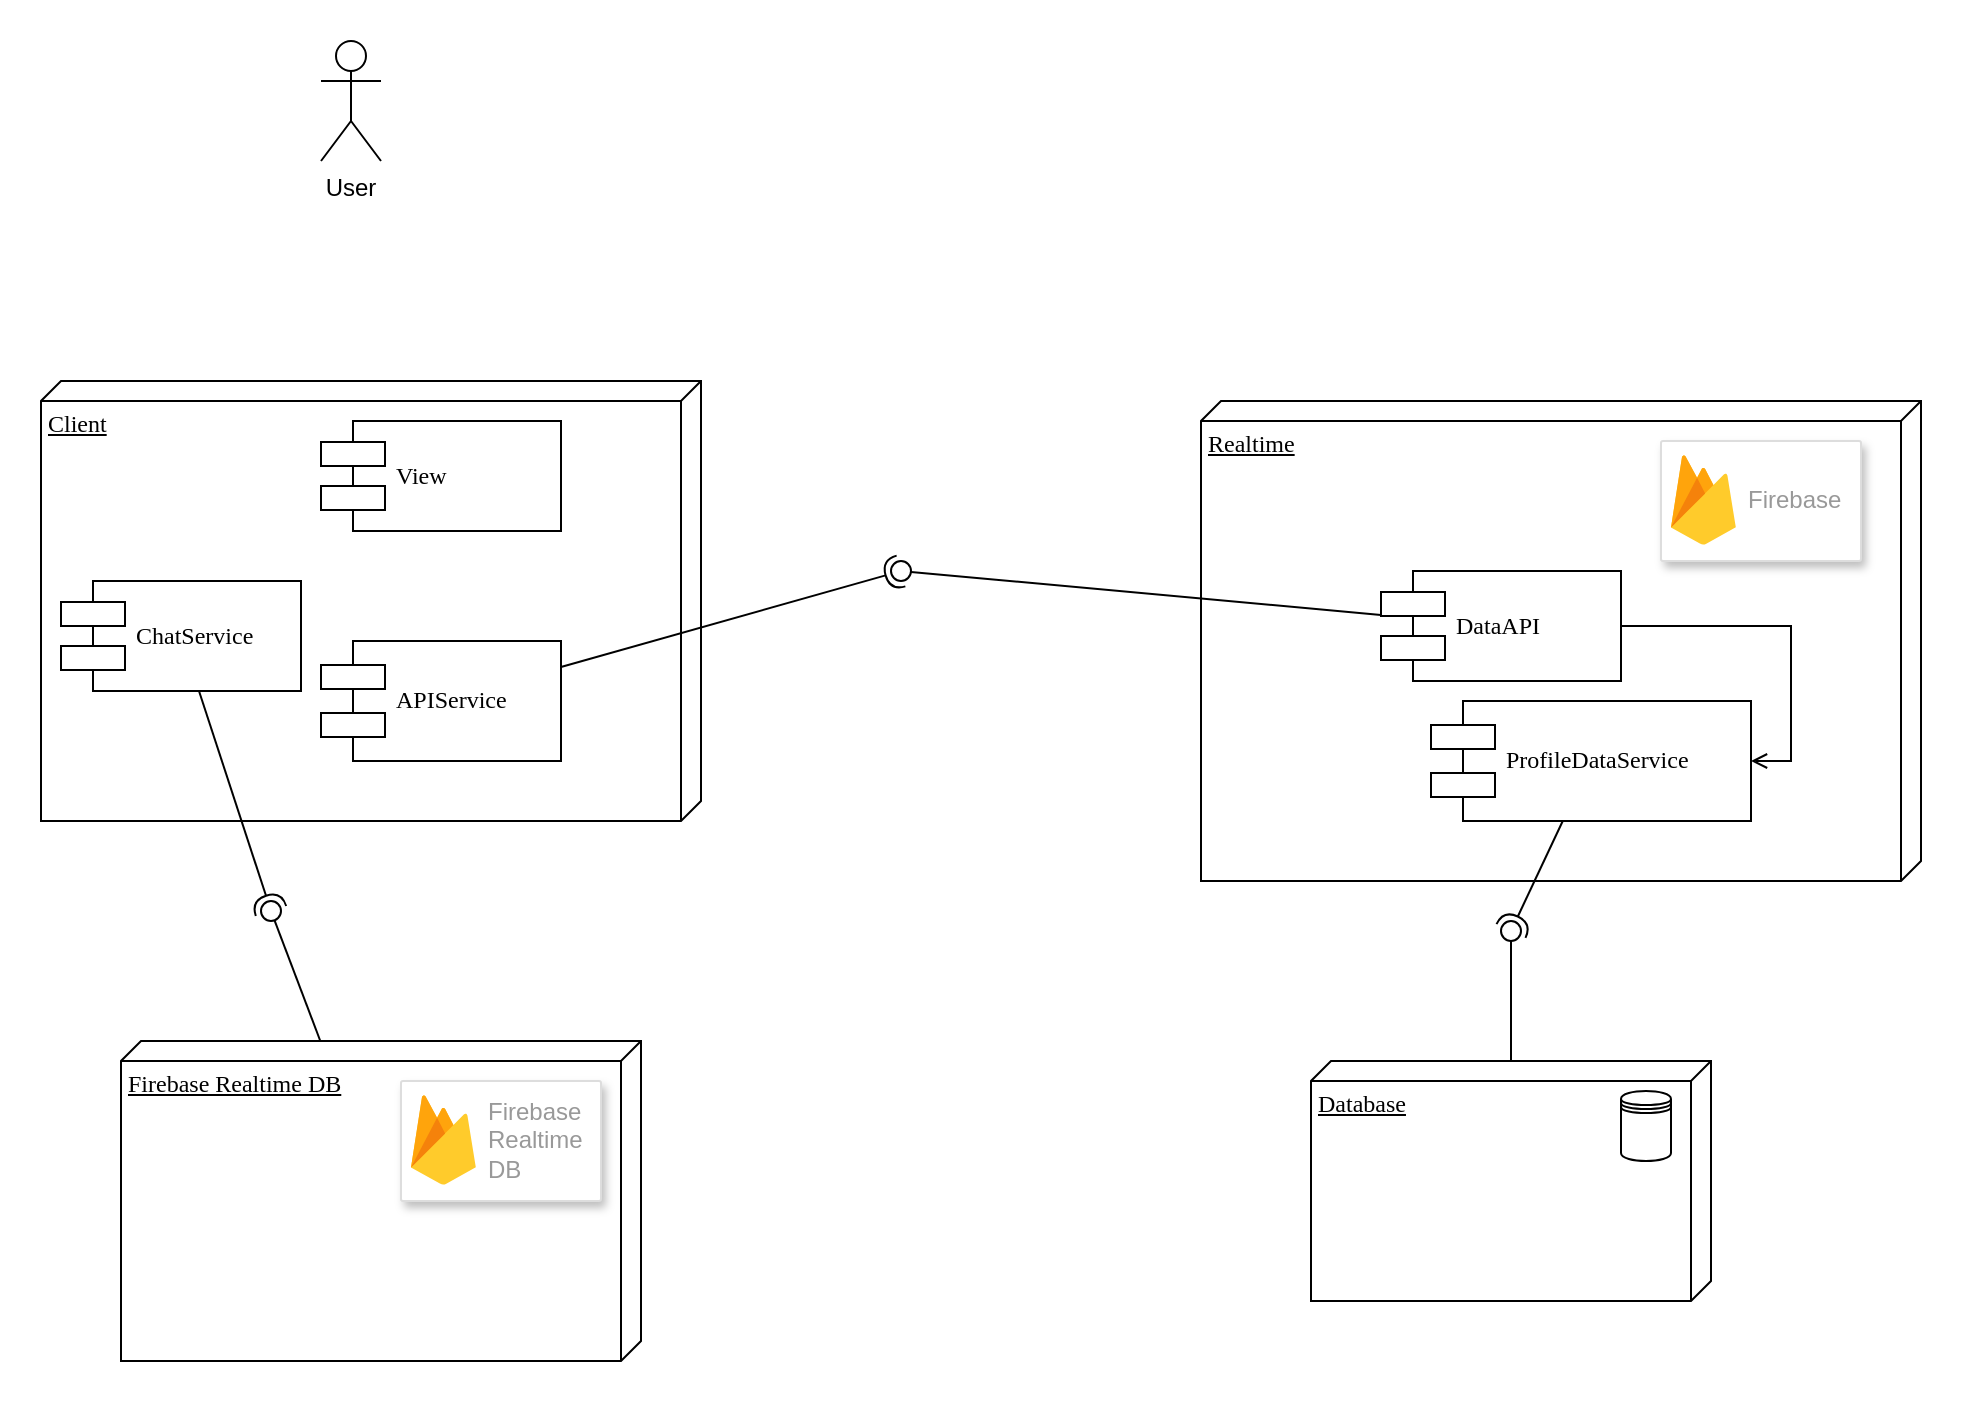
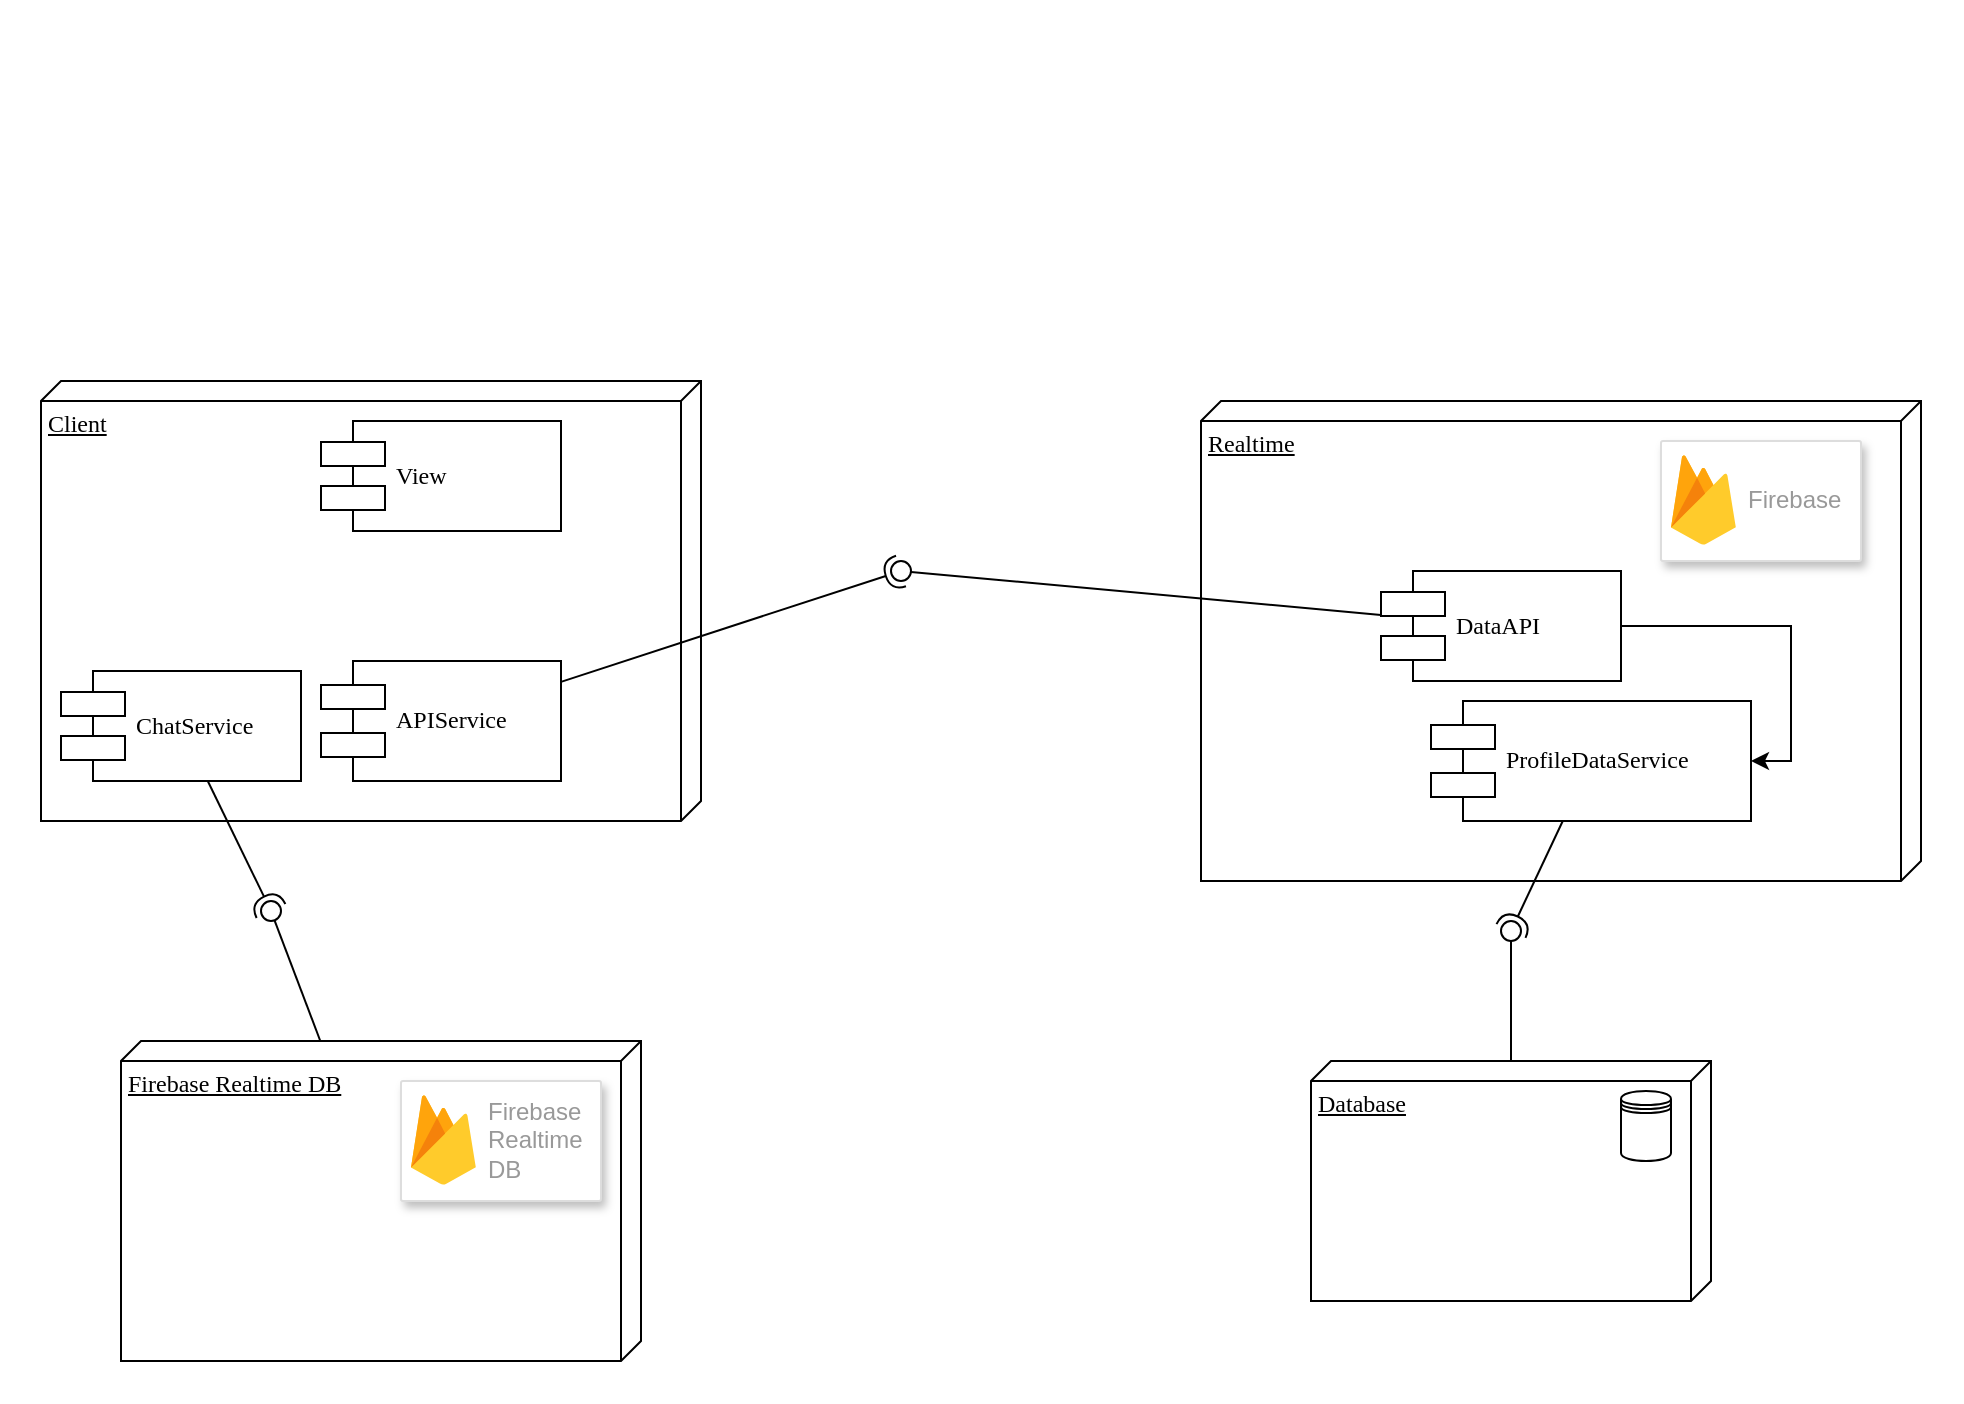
(351, 101) -> none
(181, 636) -> (181, 726)
(441, 701) -> (441, 721)
(1763, 761) -> (1766, 761)
